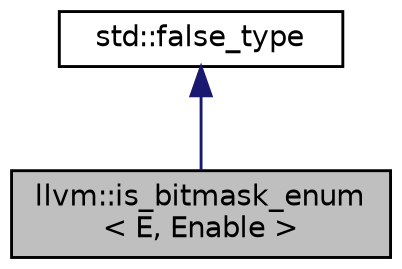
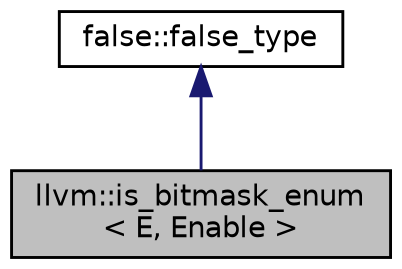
(201, 39) -> (201, 39)
